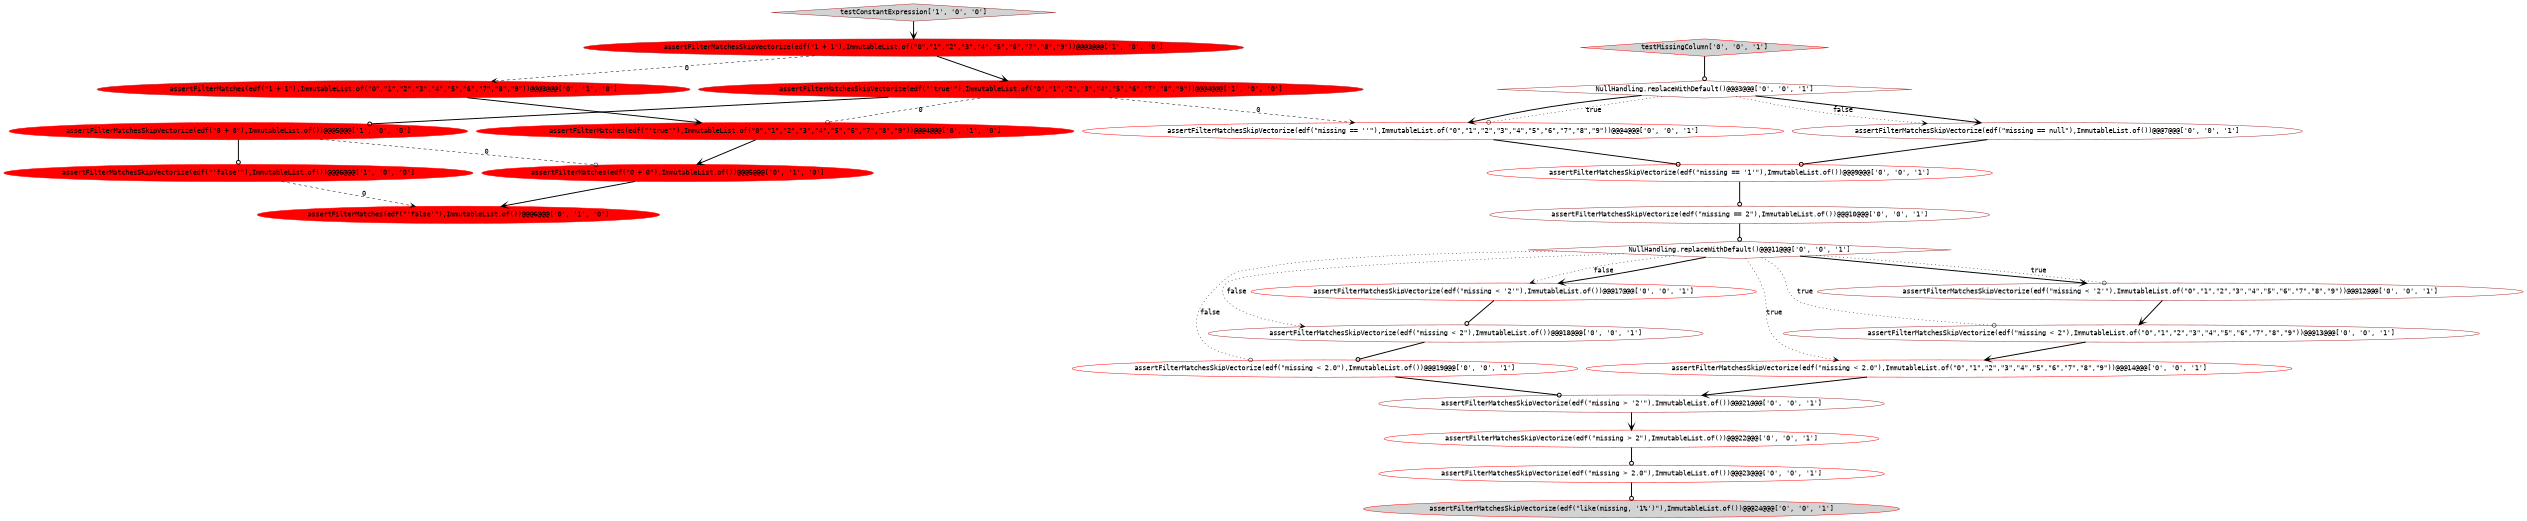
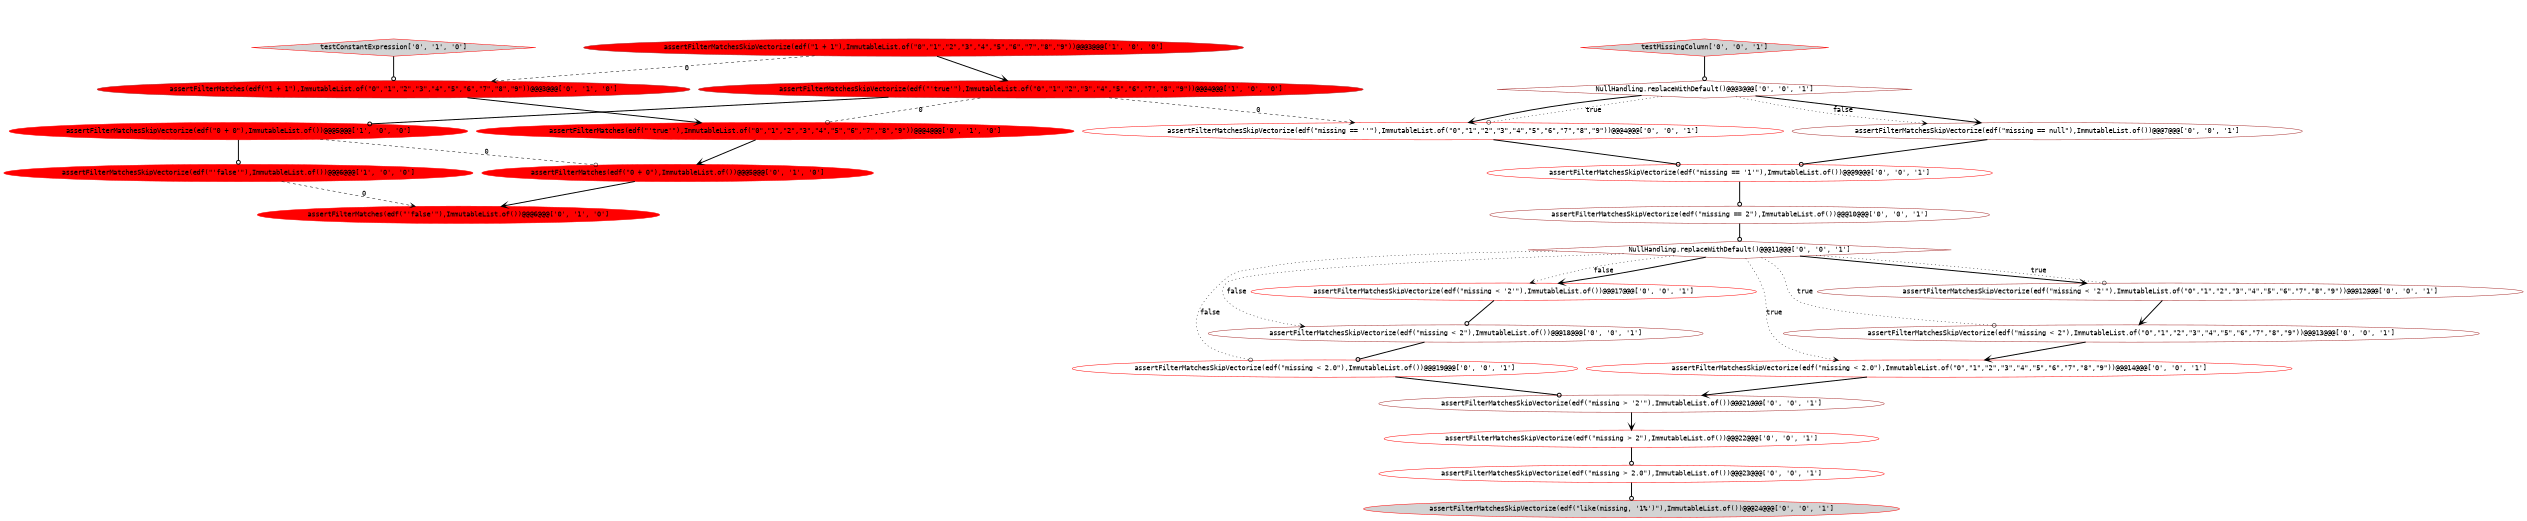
(914, 12) -> none
none -> (394, 48)
